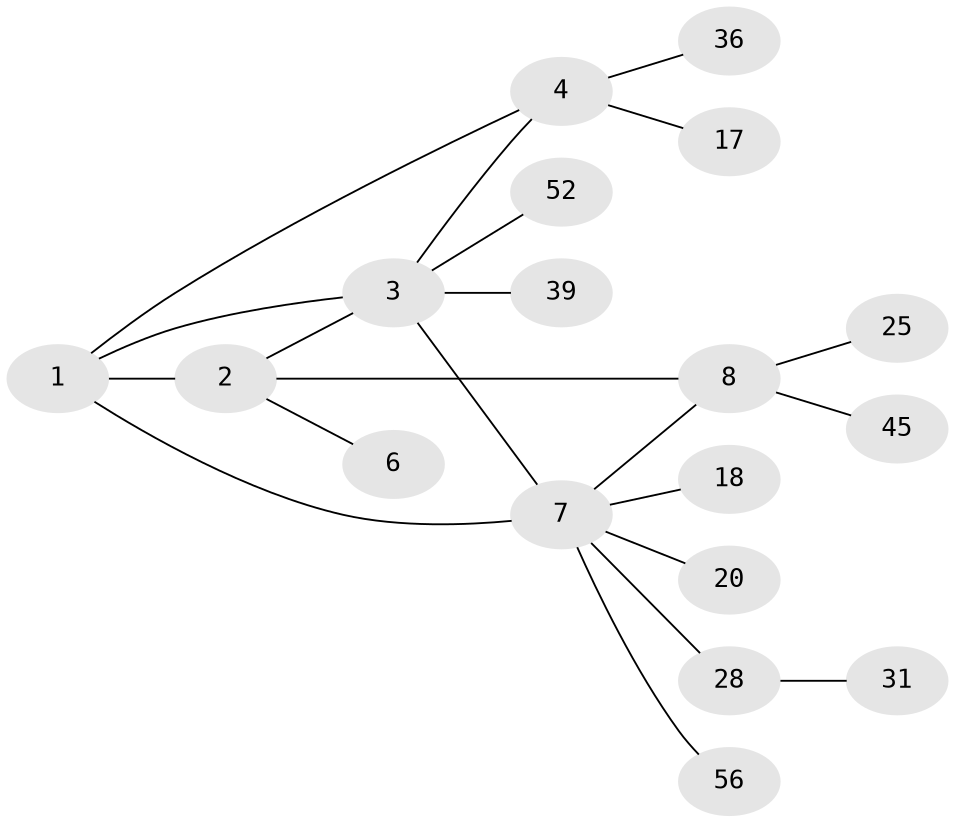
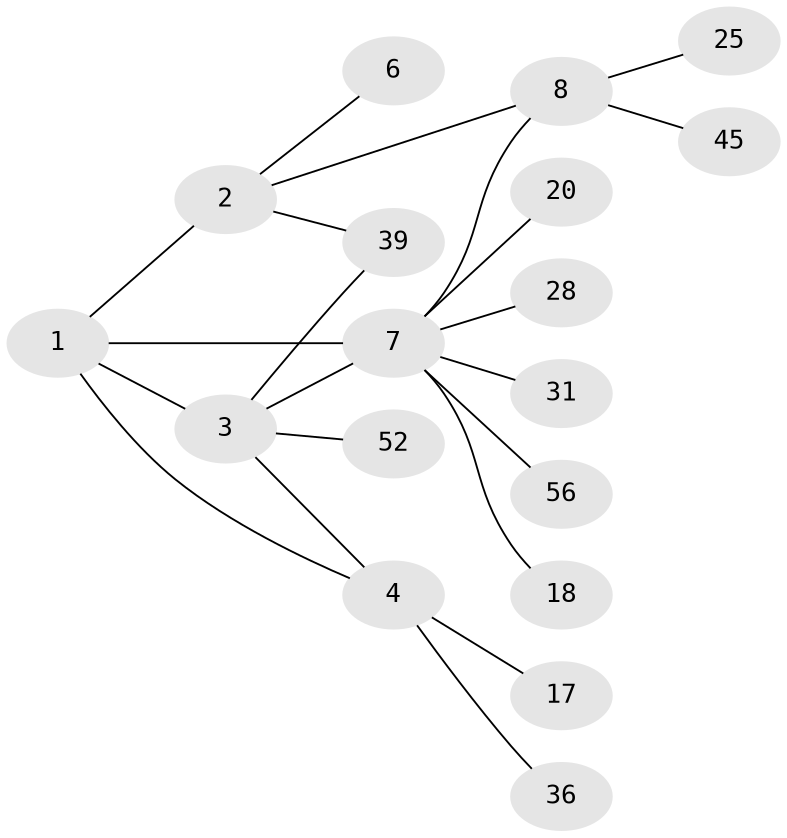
(310, 336) -> (310, 221)
(814, 681) -> (478, 368)
